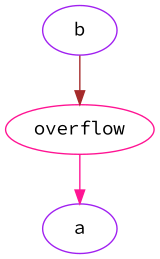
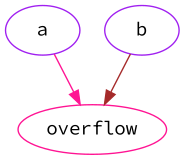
(80, 172) -> (64, 73)
